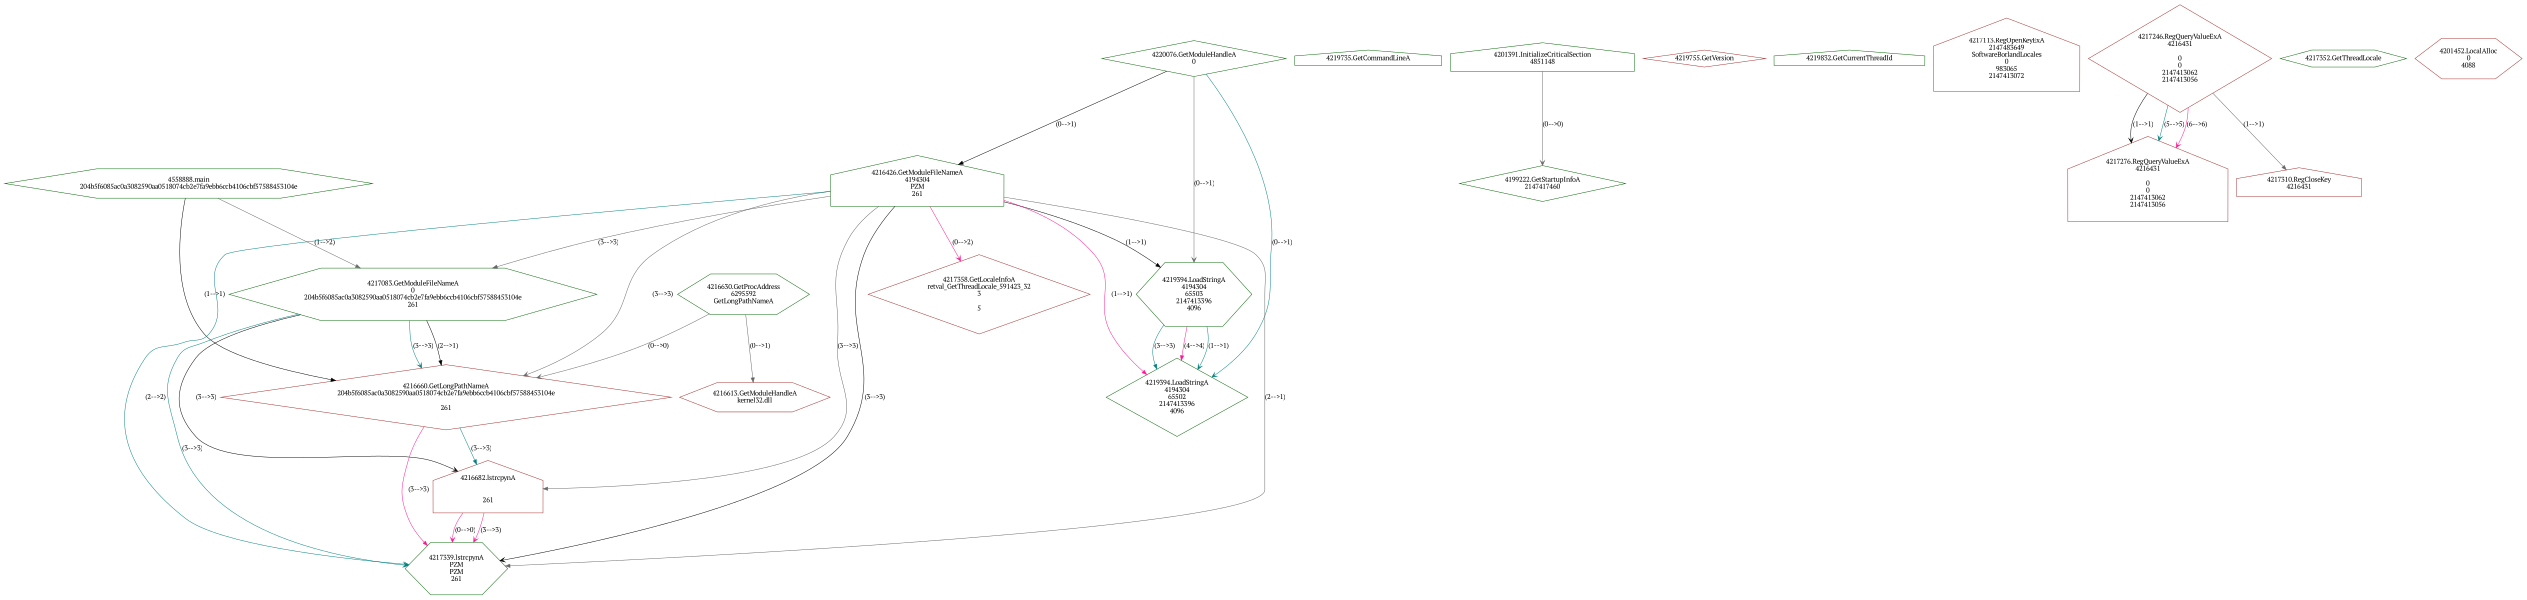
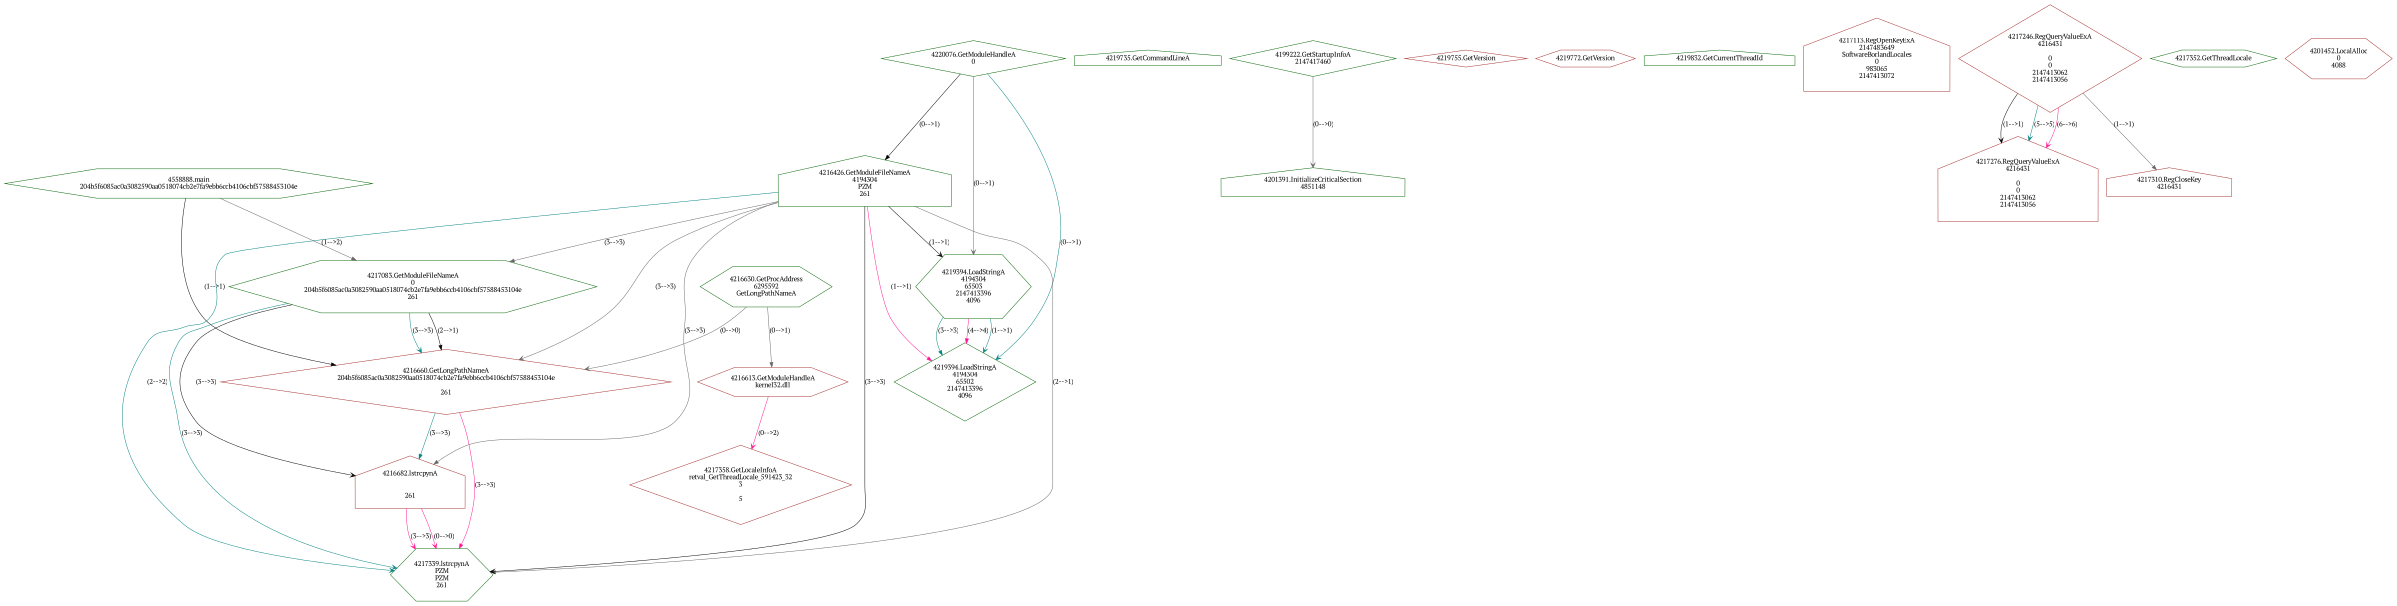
none -> (1585, 59)
(1543, 116) -> (1313, 120)
(1083, 226) -> (914, 230)
(944, 232) -> (761, 420)
